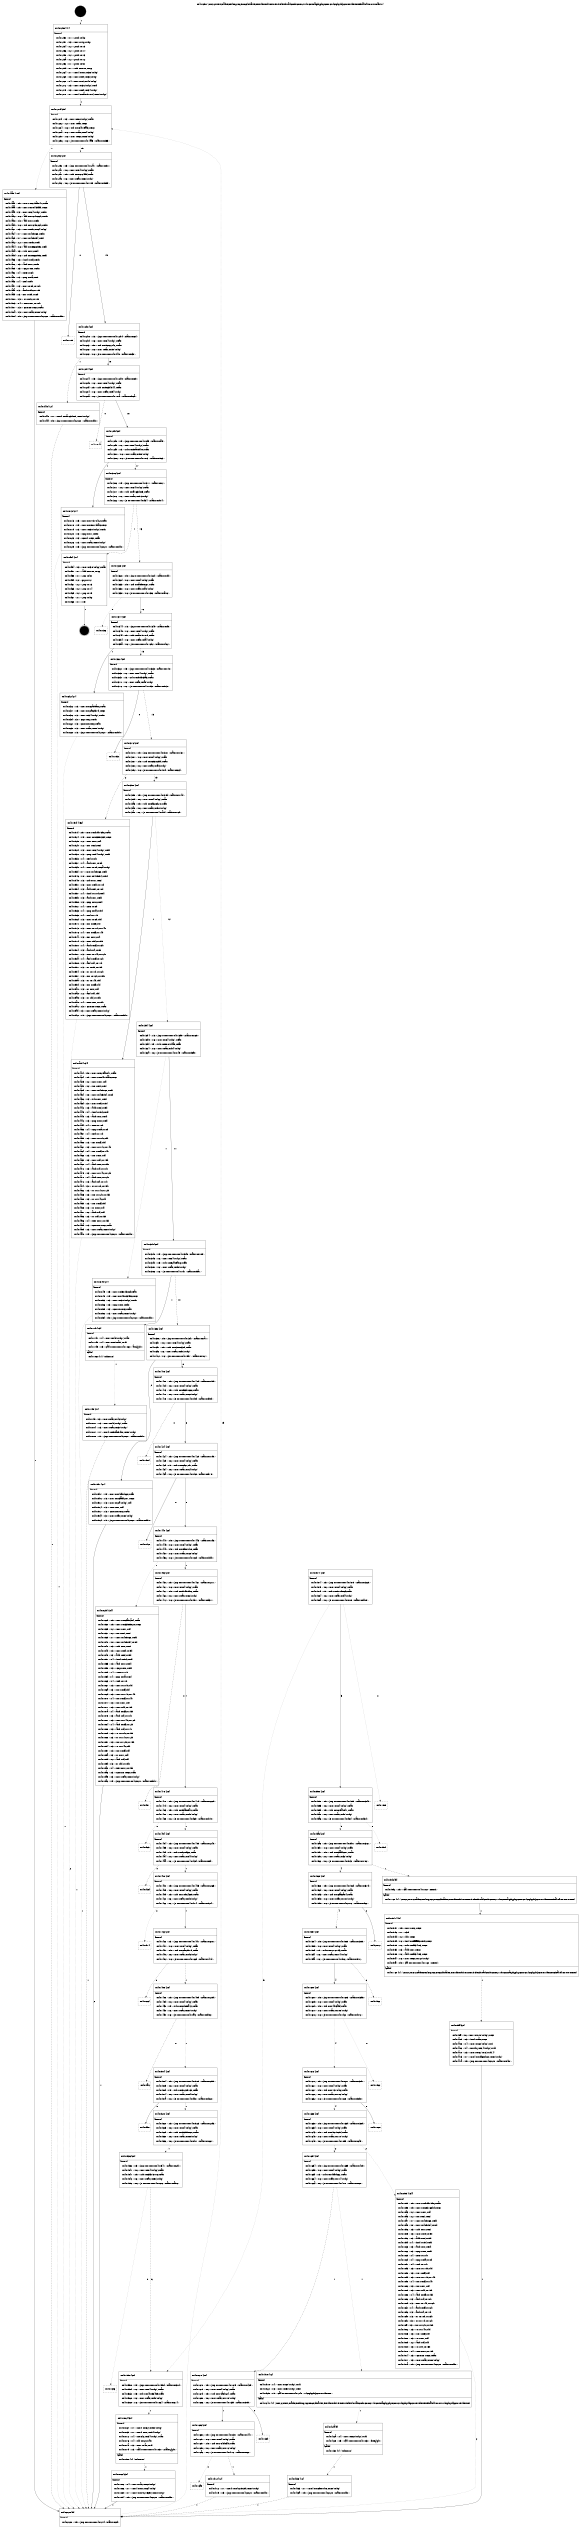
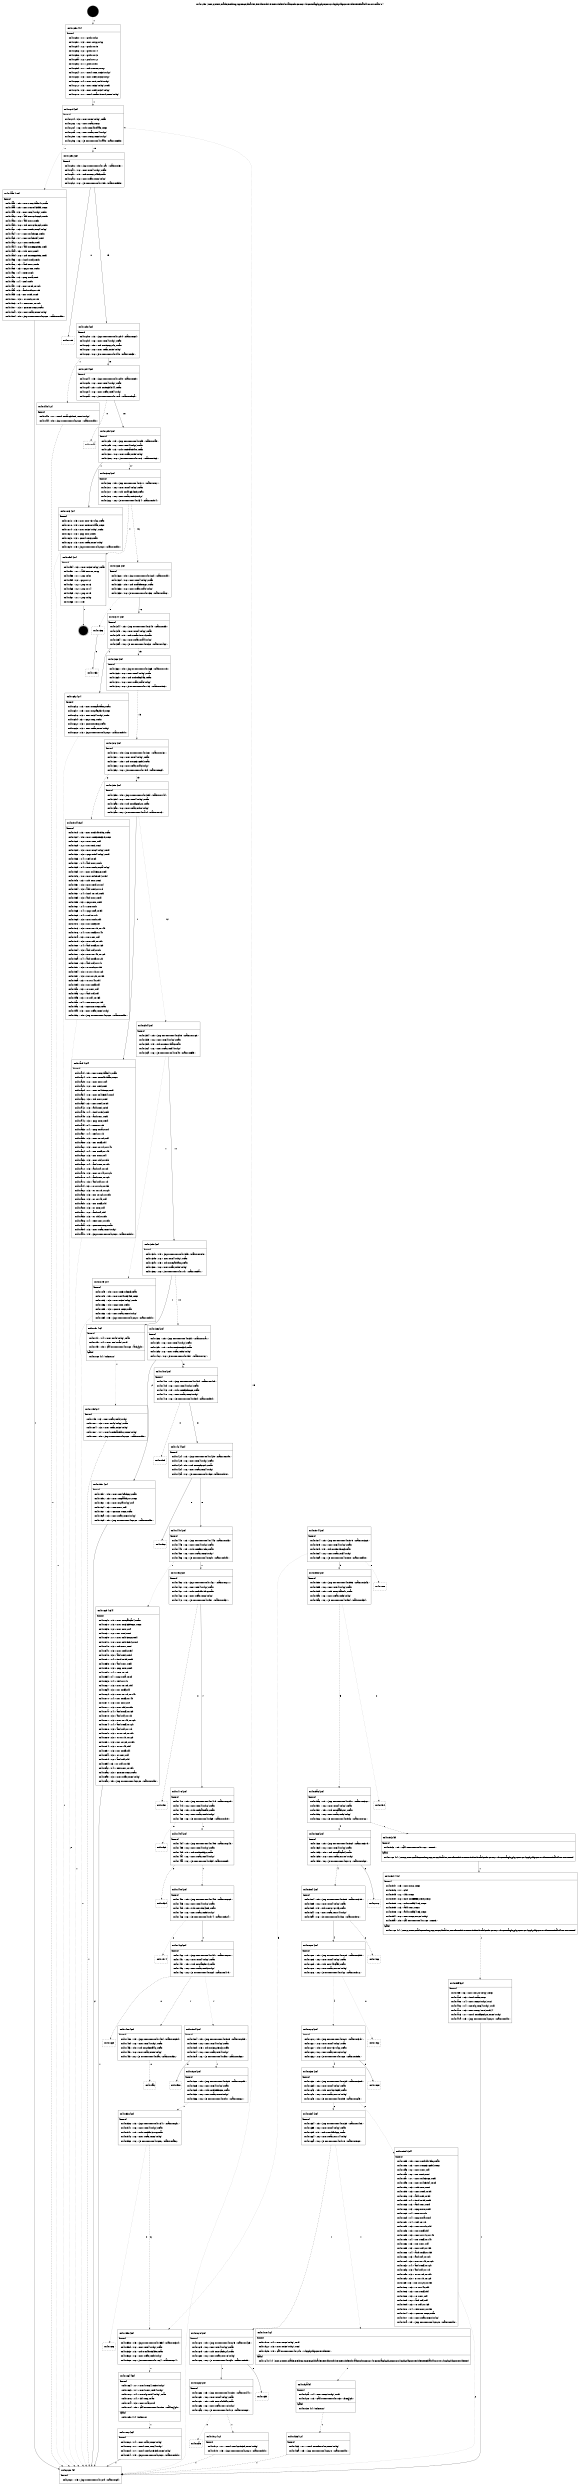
(130, 723) -> (95, 651)
(185, 2043) -> (209, 2001)
